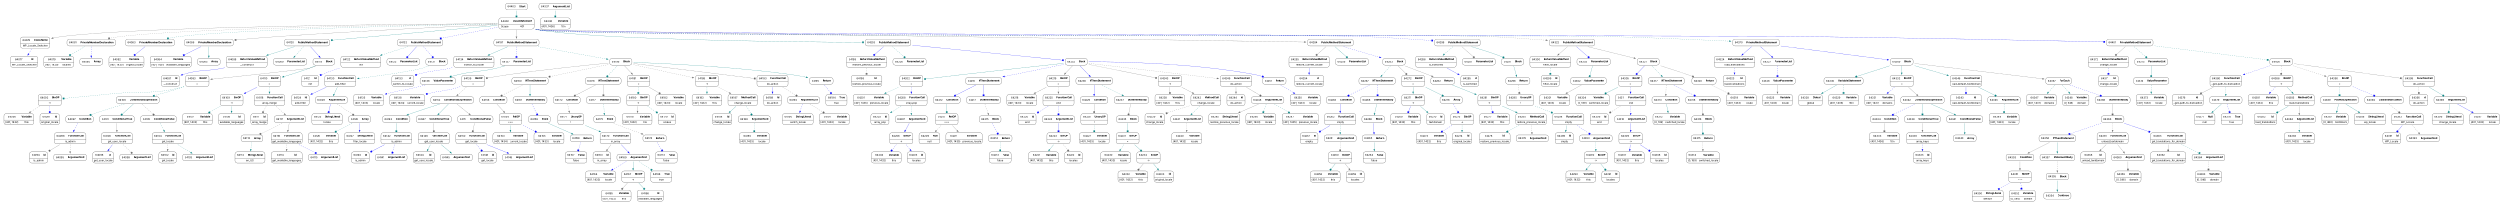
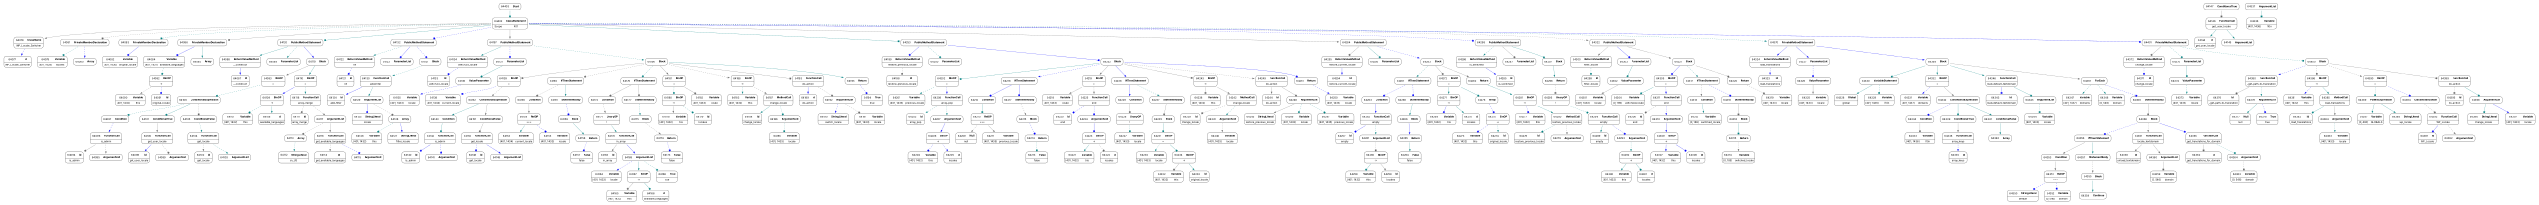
(124, 93) -> (163, 70)
(444, 109) -> none
(1436, 122) -> (1471, 122)
(2113, 141) -> (2148, 141)
